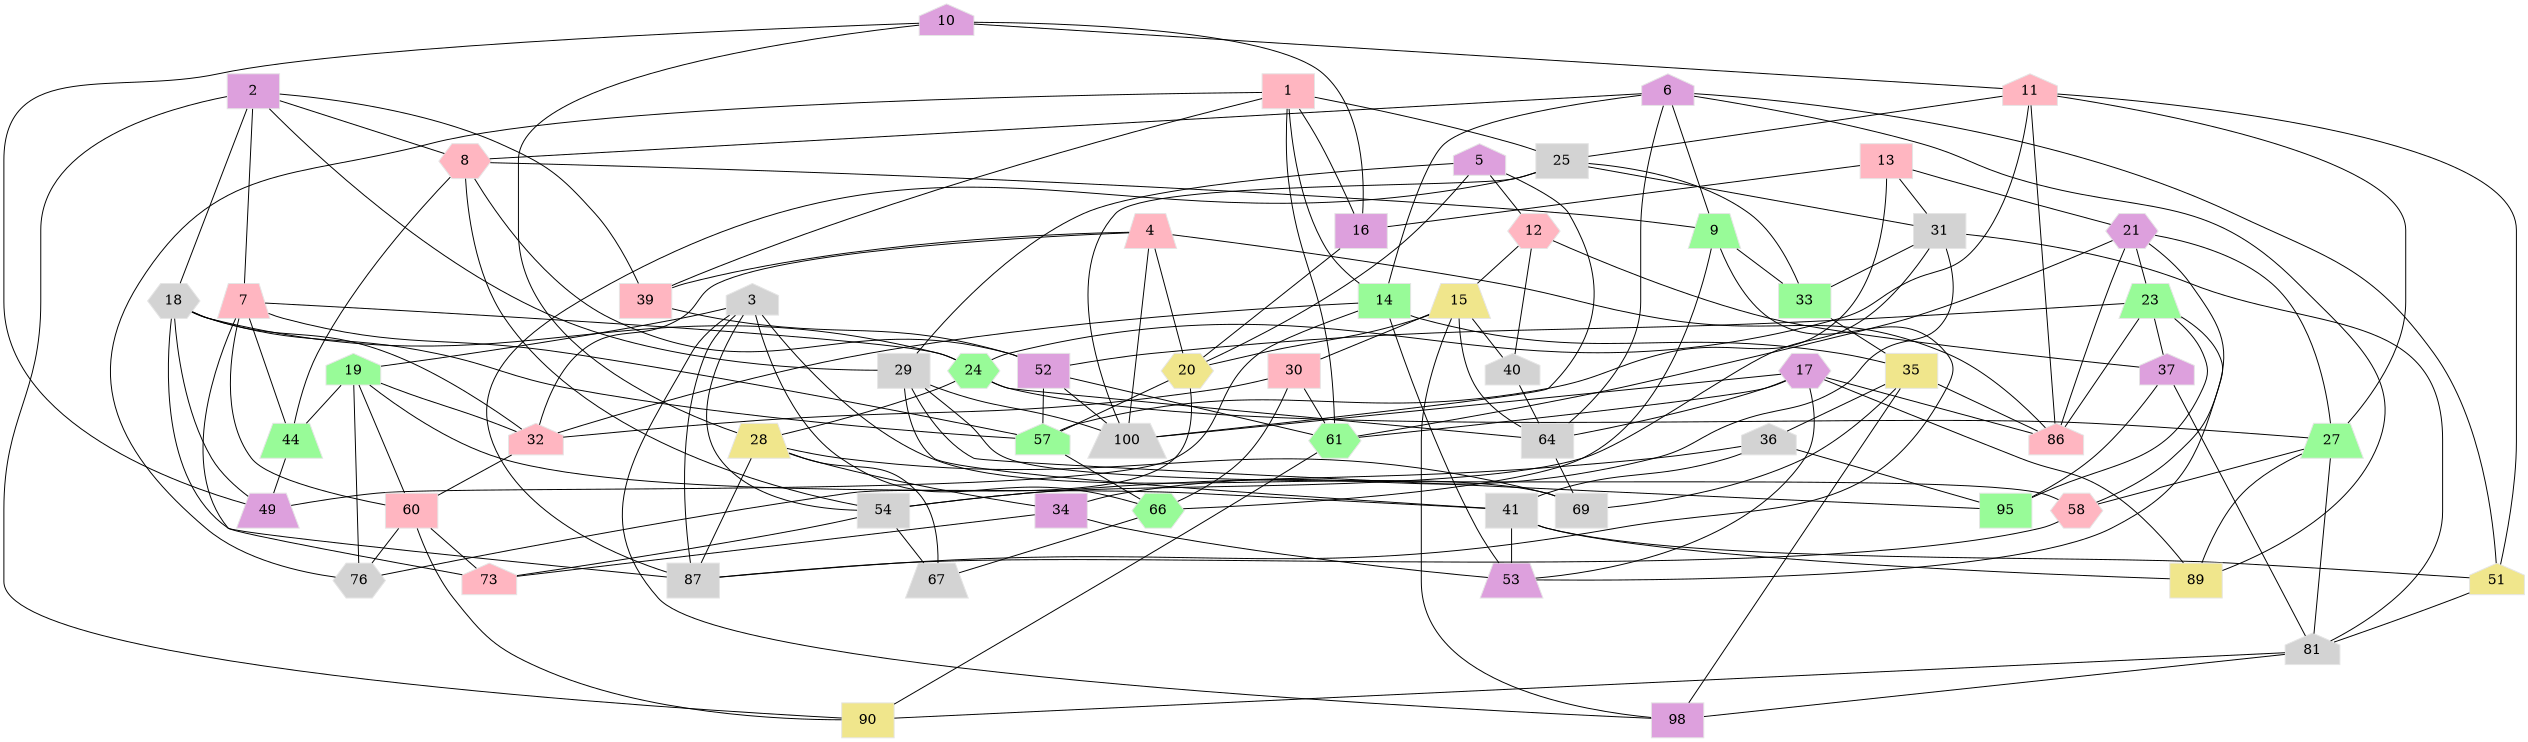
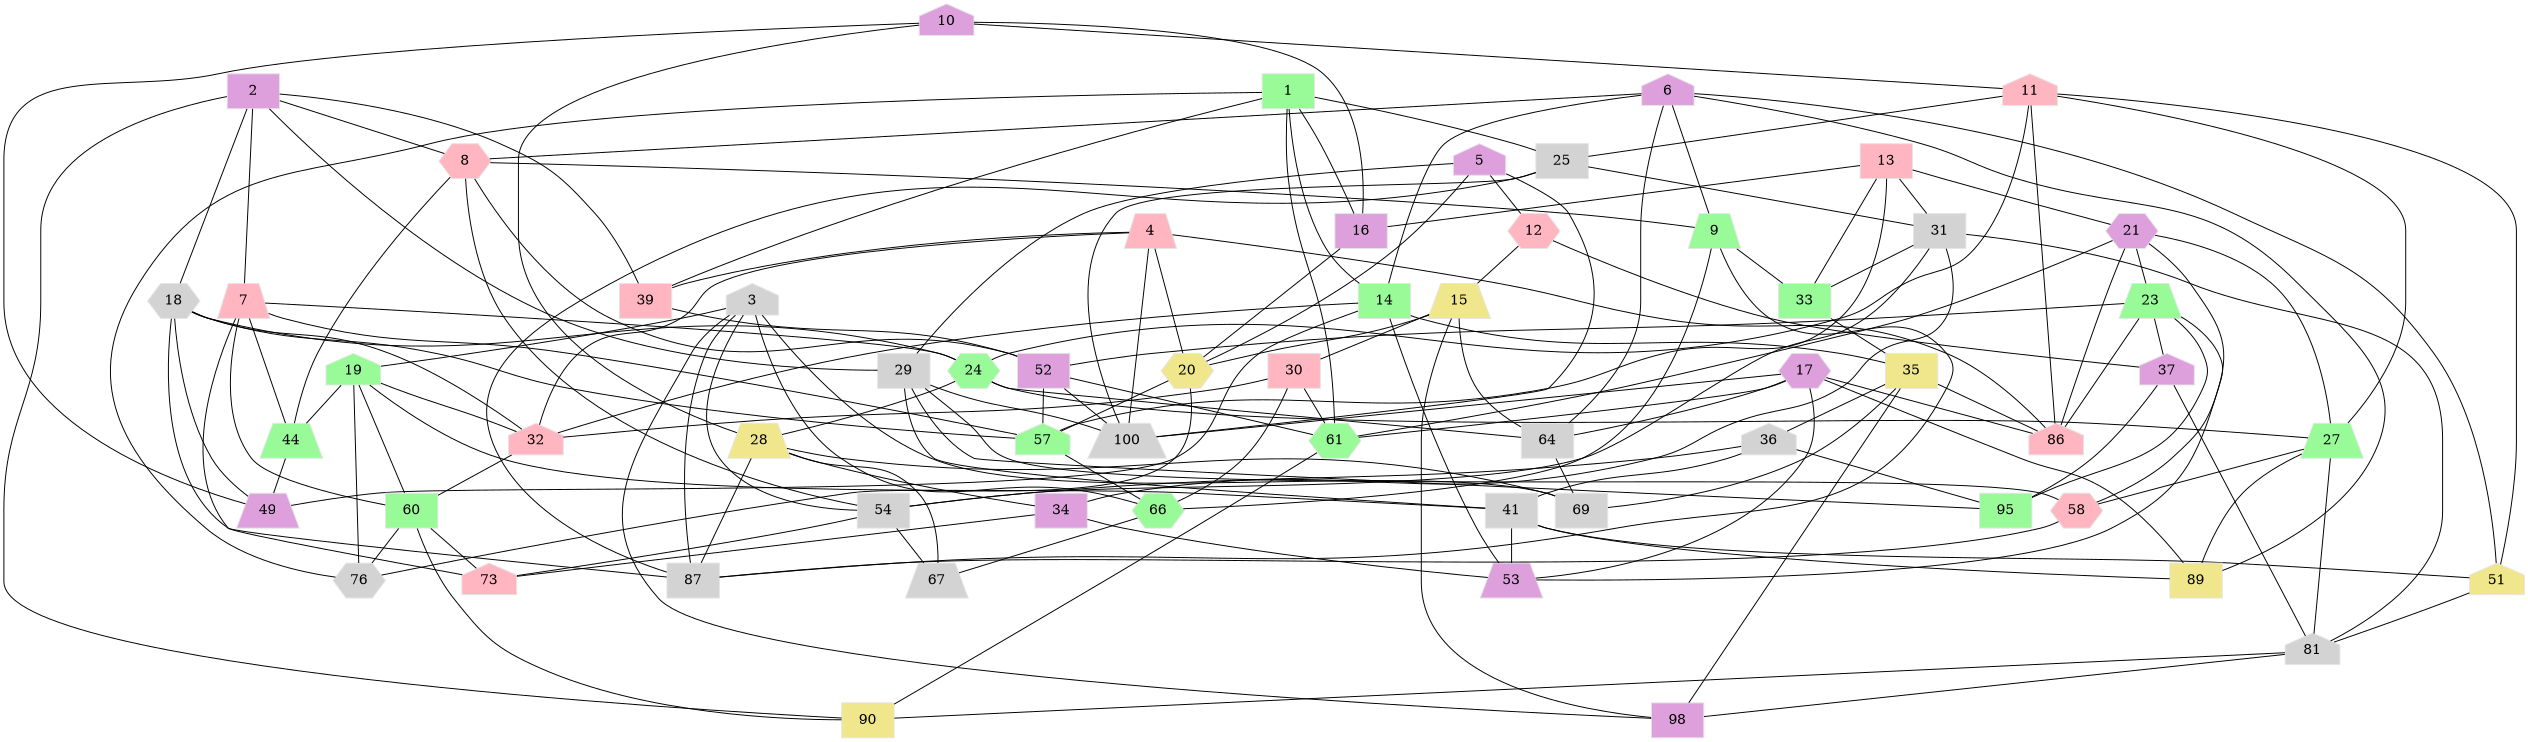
(1288, 91) -> (1288, 91)
(1724, 198) -> (1846, 231)
(1513, 371) -> none
(412, 511) -> (412, 511)
